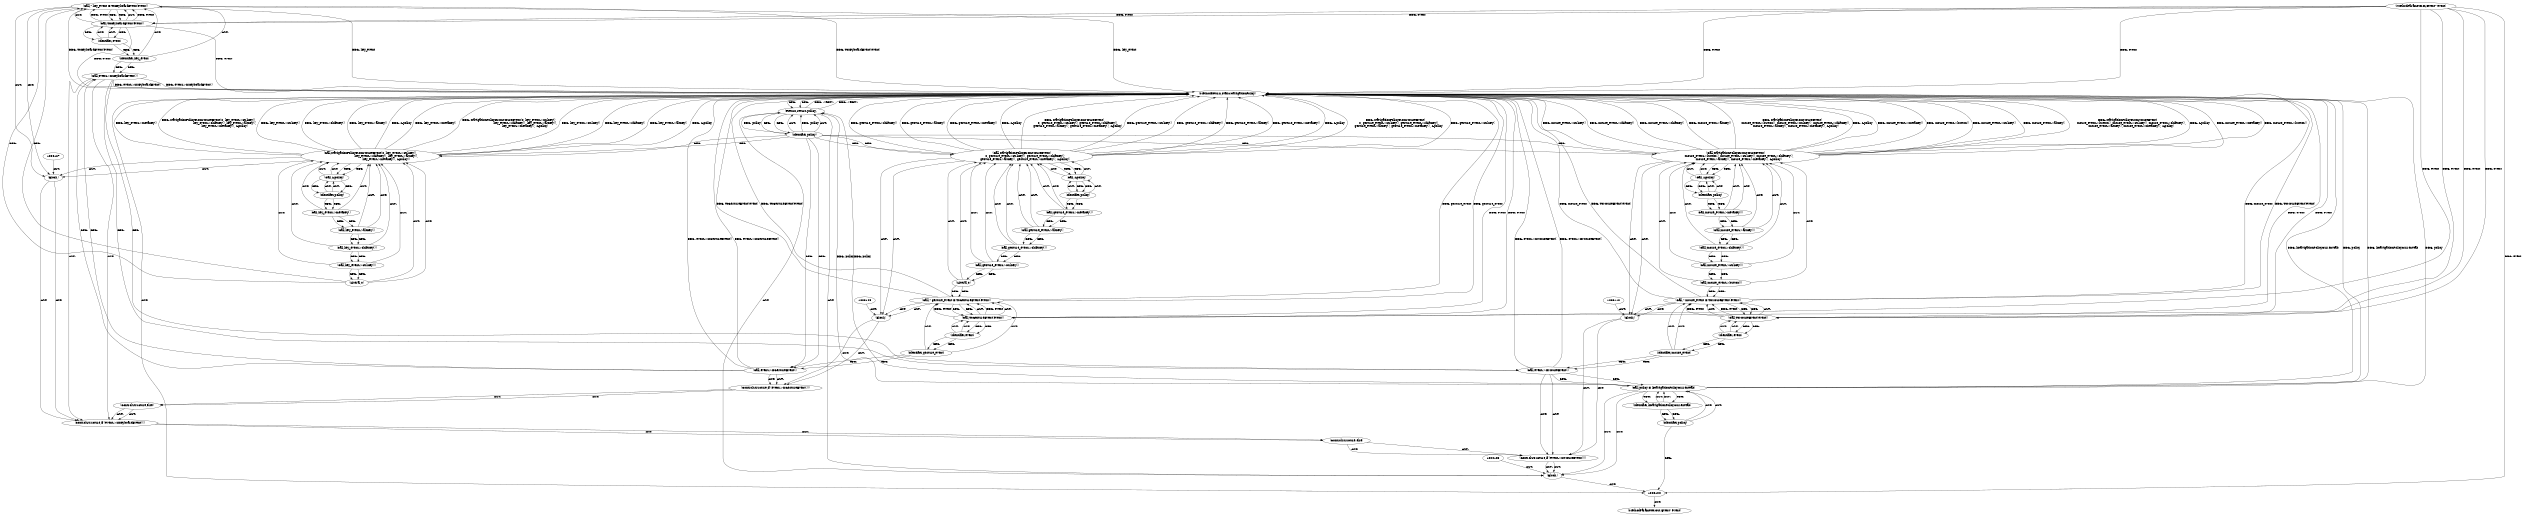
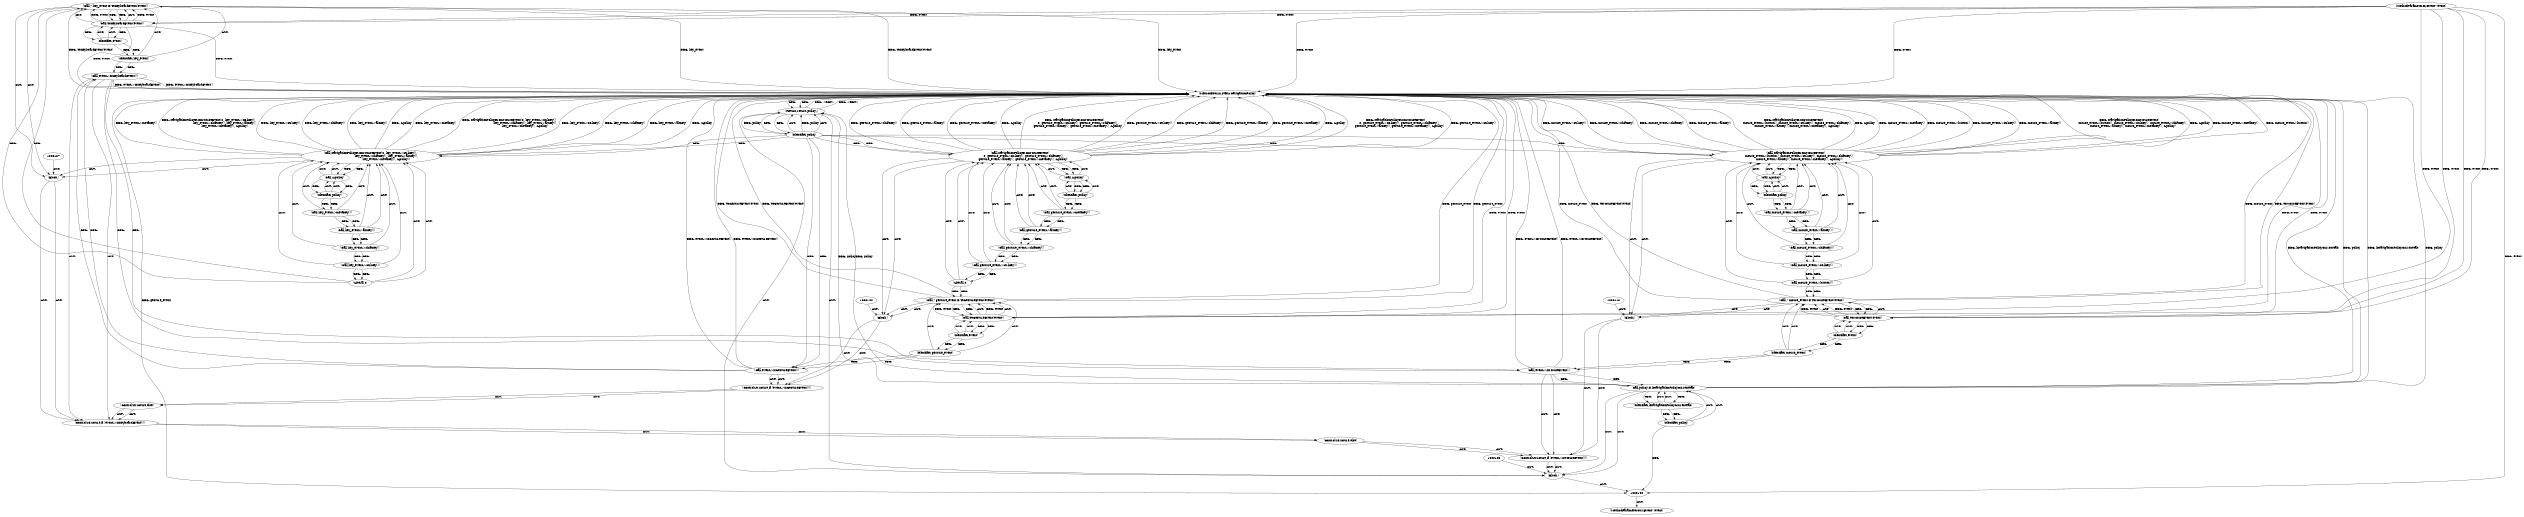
(145, 300) -> (156, 300)
